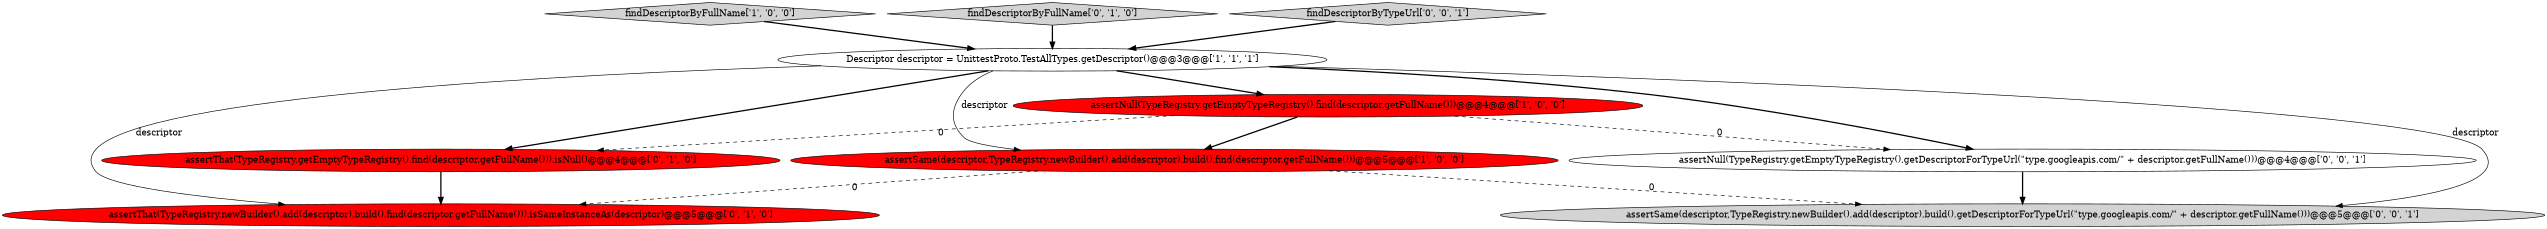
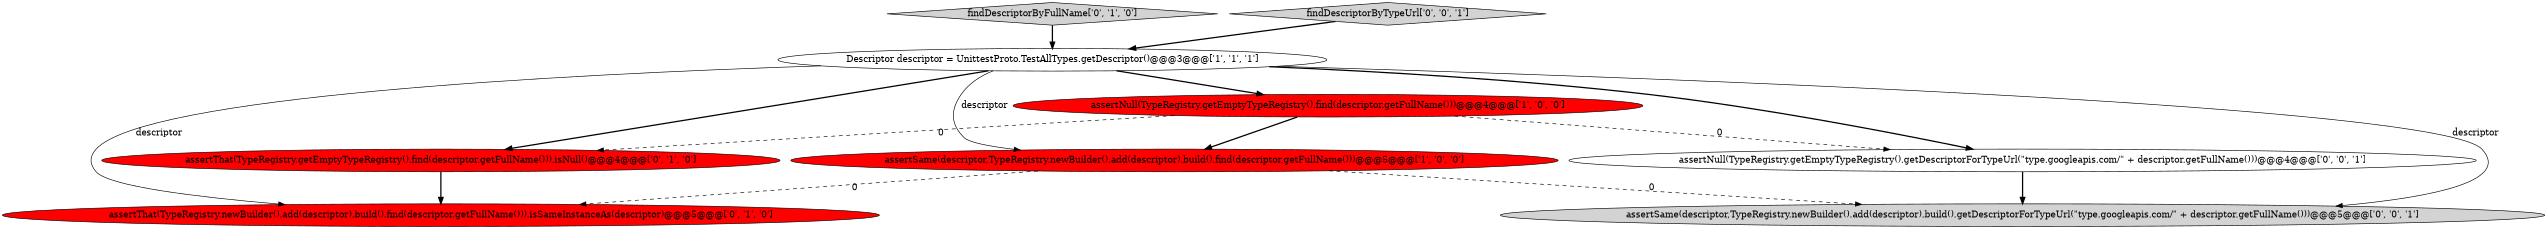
(710, 14) -> none
